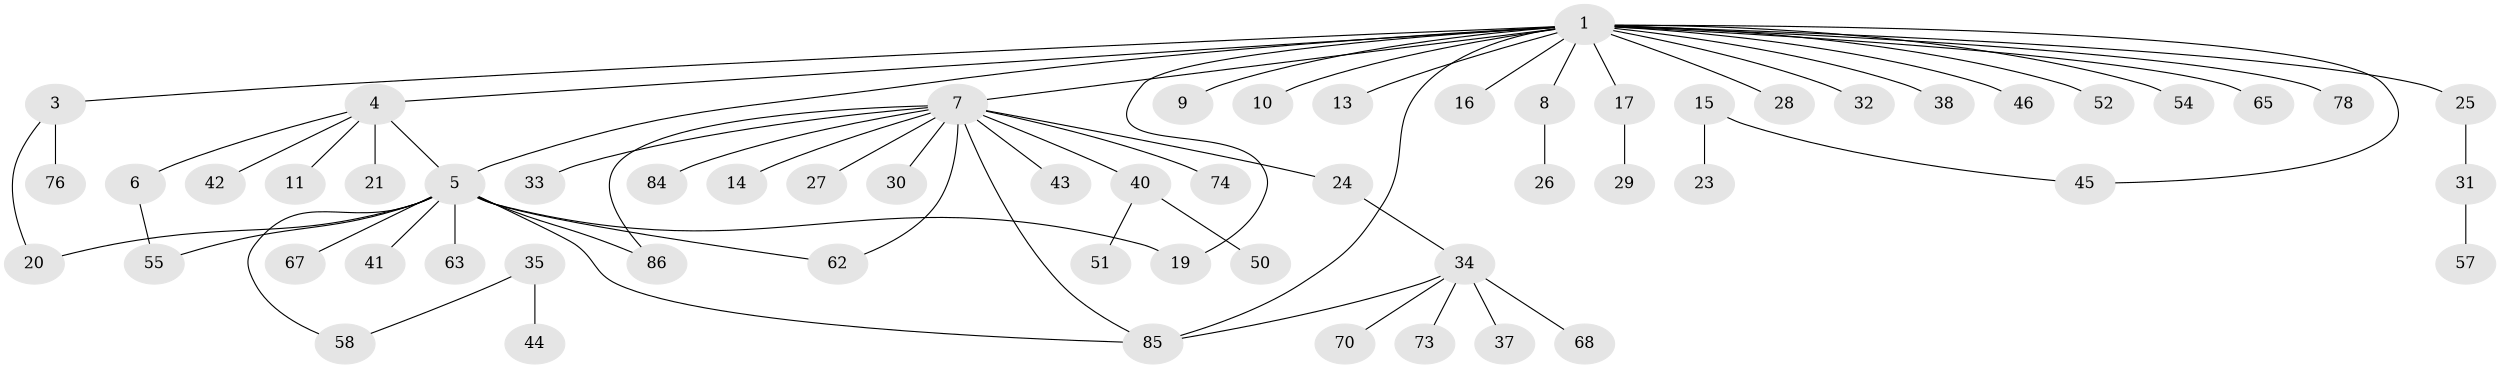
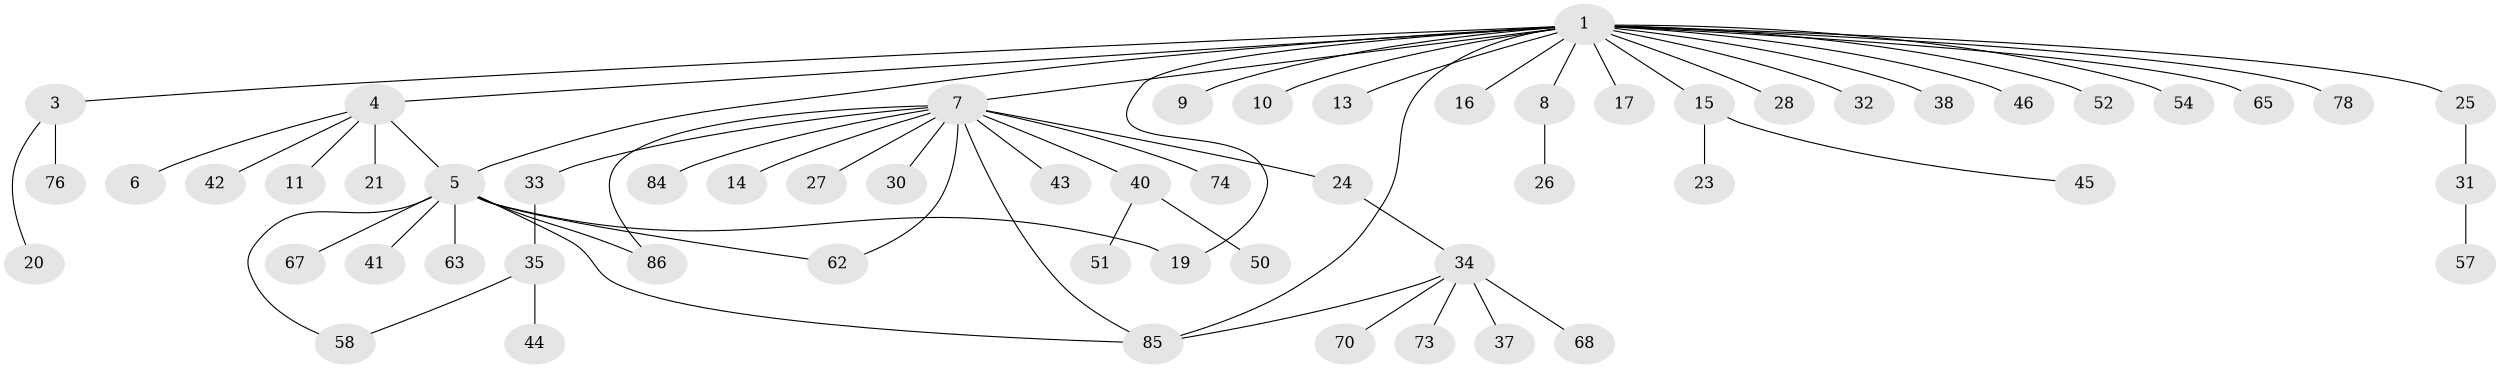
(2170, 42) -> (1645, 64)
(1625, 184) -> none
(248, 230) -> none
none -> (535, 231)
(154, 264) -> none
